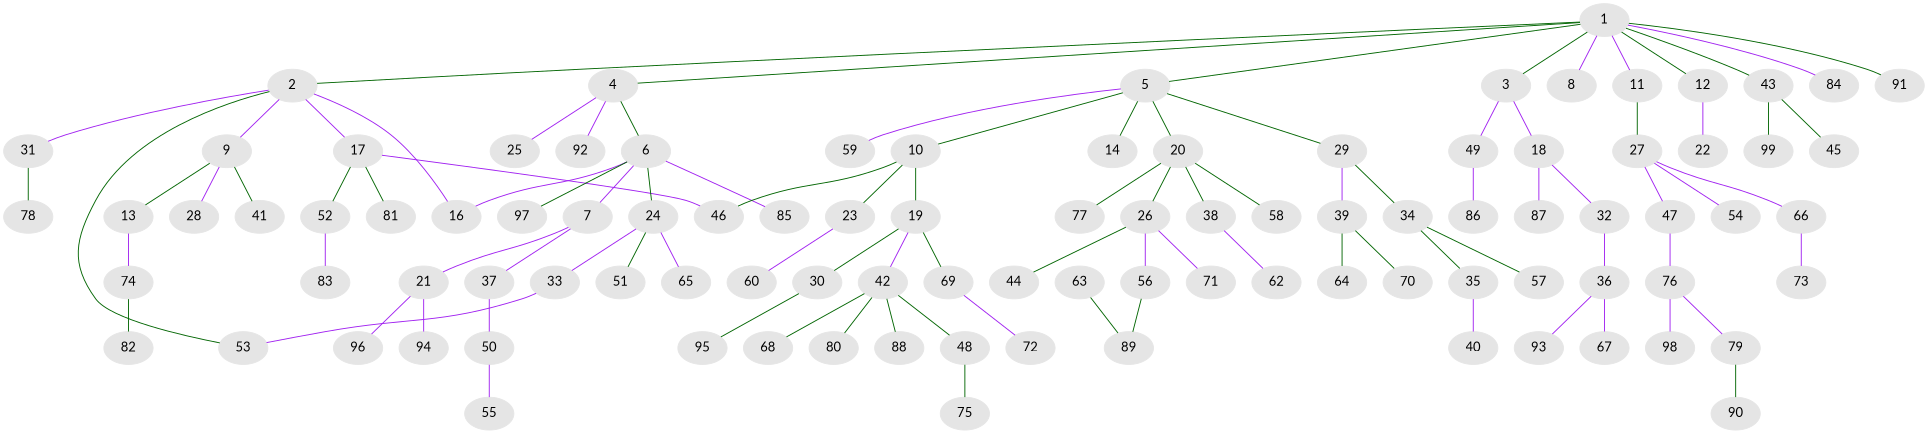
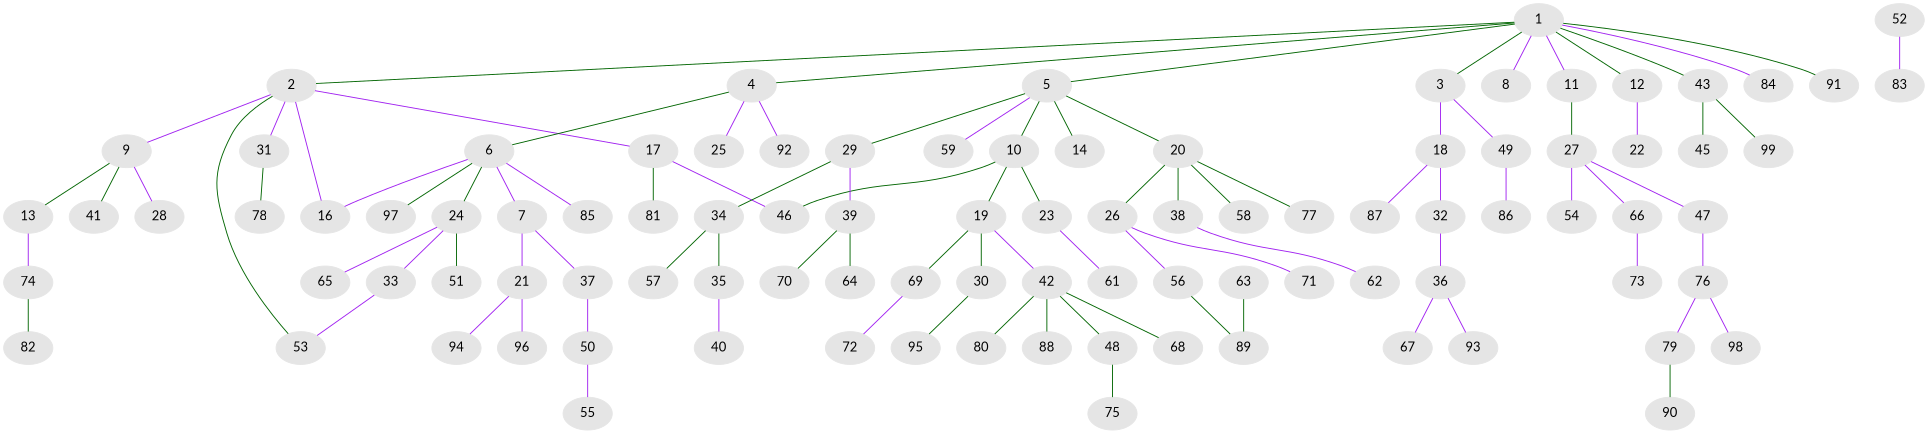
(342, 184) -> none
(752, 282) -> (1112, 282)
(1014, 282) -> none
